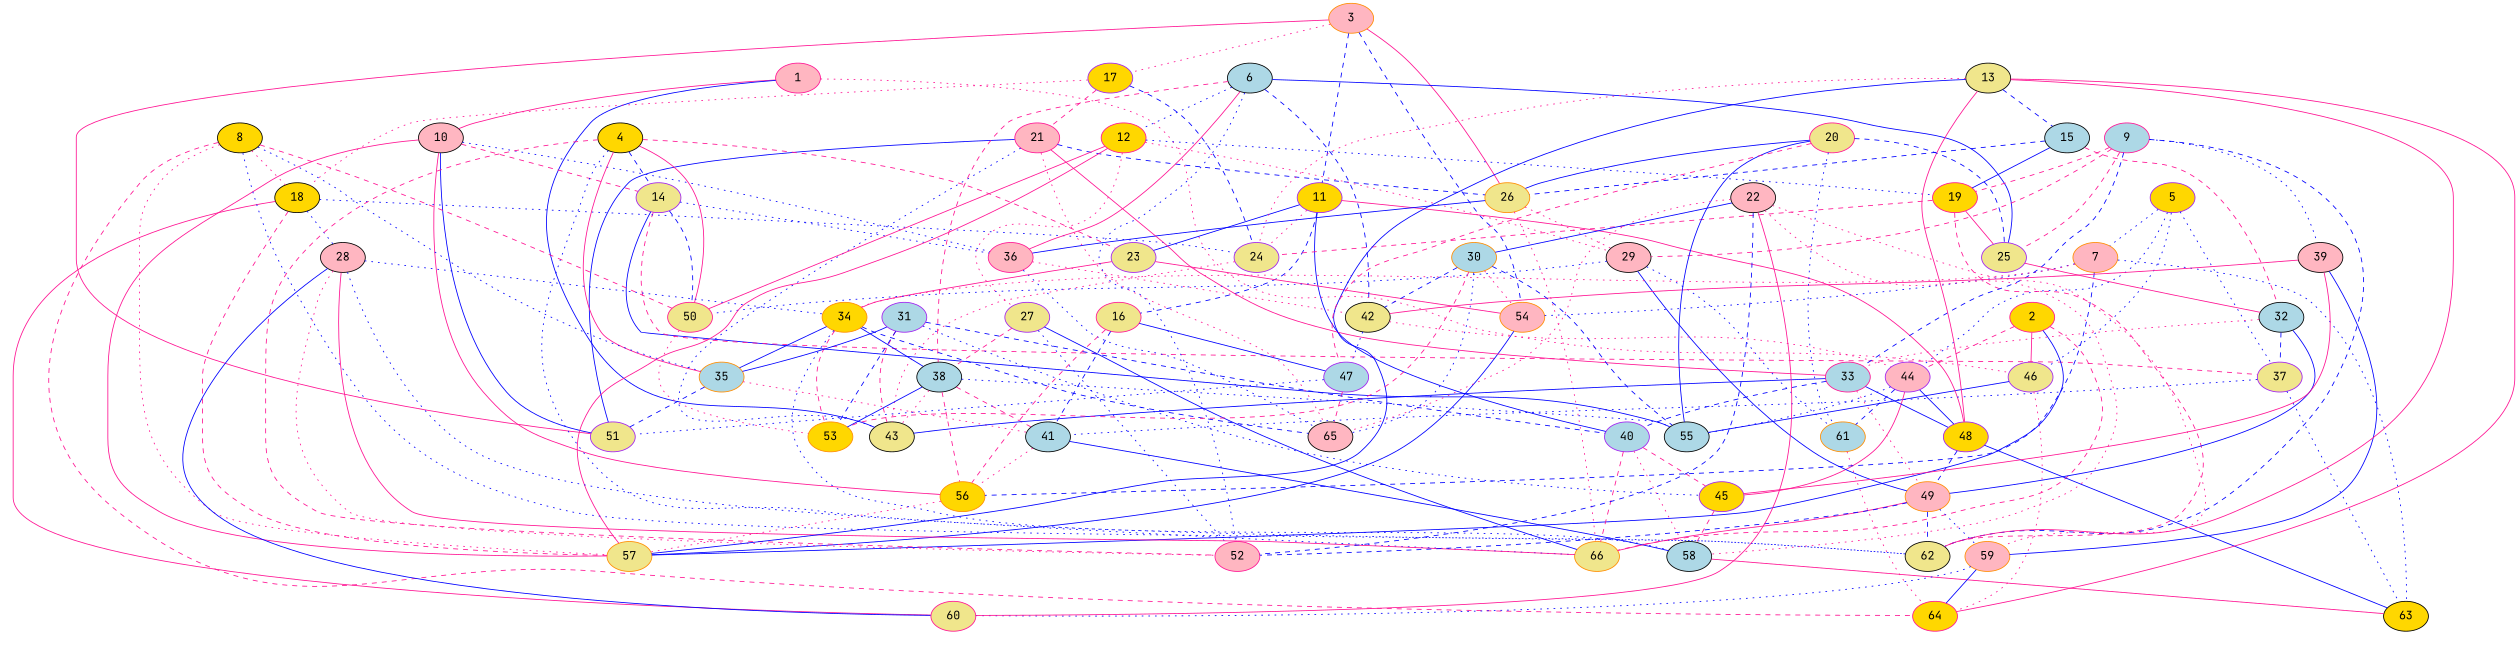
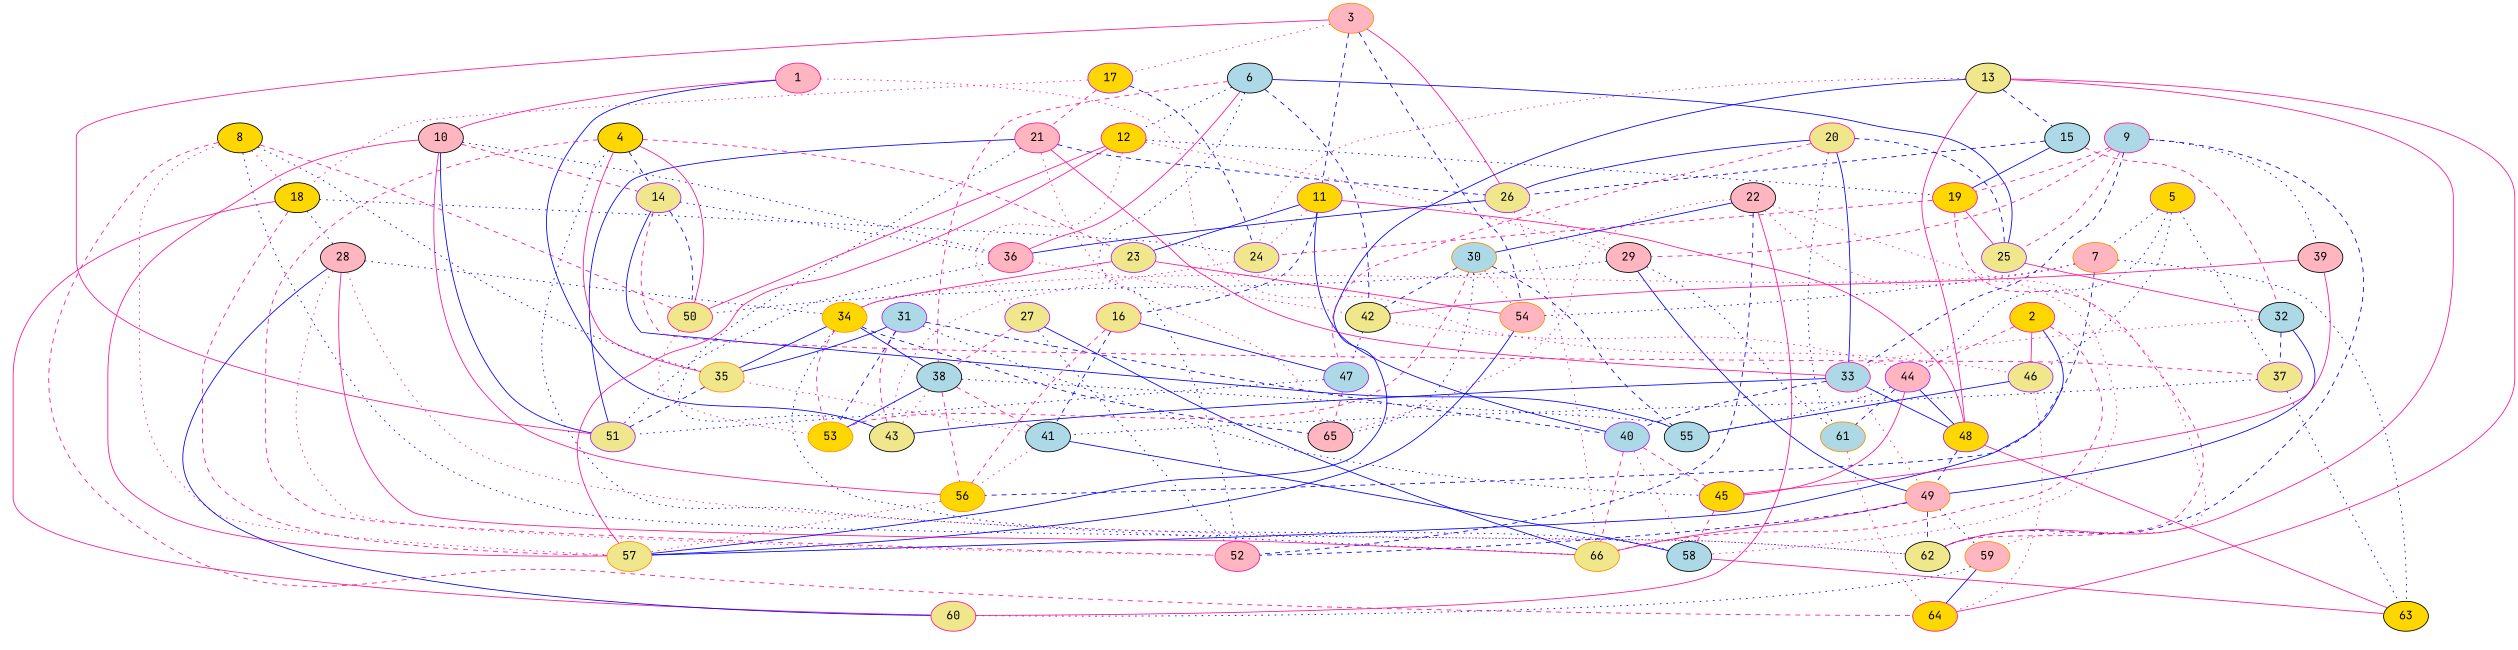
(1507, 198) -> (1507, 198)
(1693, 242) -> (1850, 257)
(1130, 348) -> (783, 316)
(722, 377) -> (722, 377)
(702, 501) -> (702, 501)
(2156, 514) -> (2206, 535)
(2297, 516) -> none
